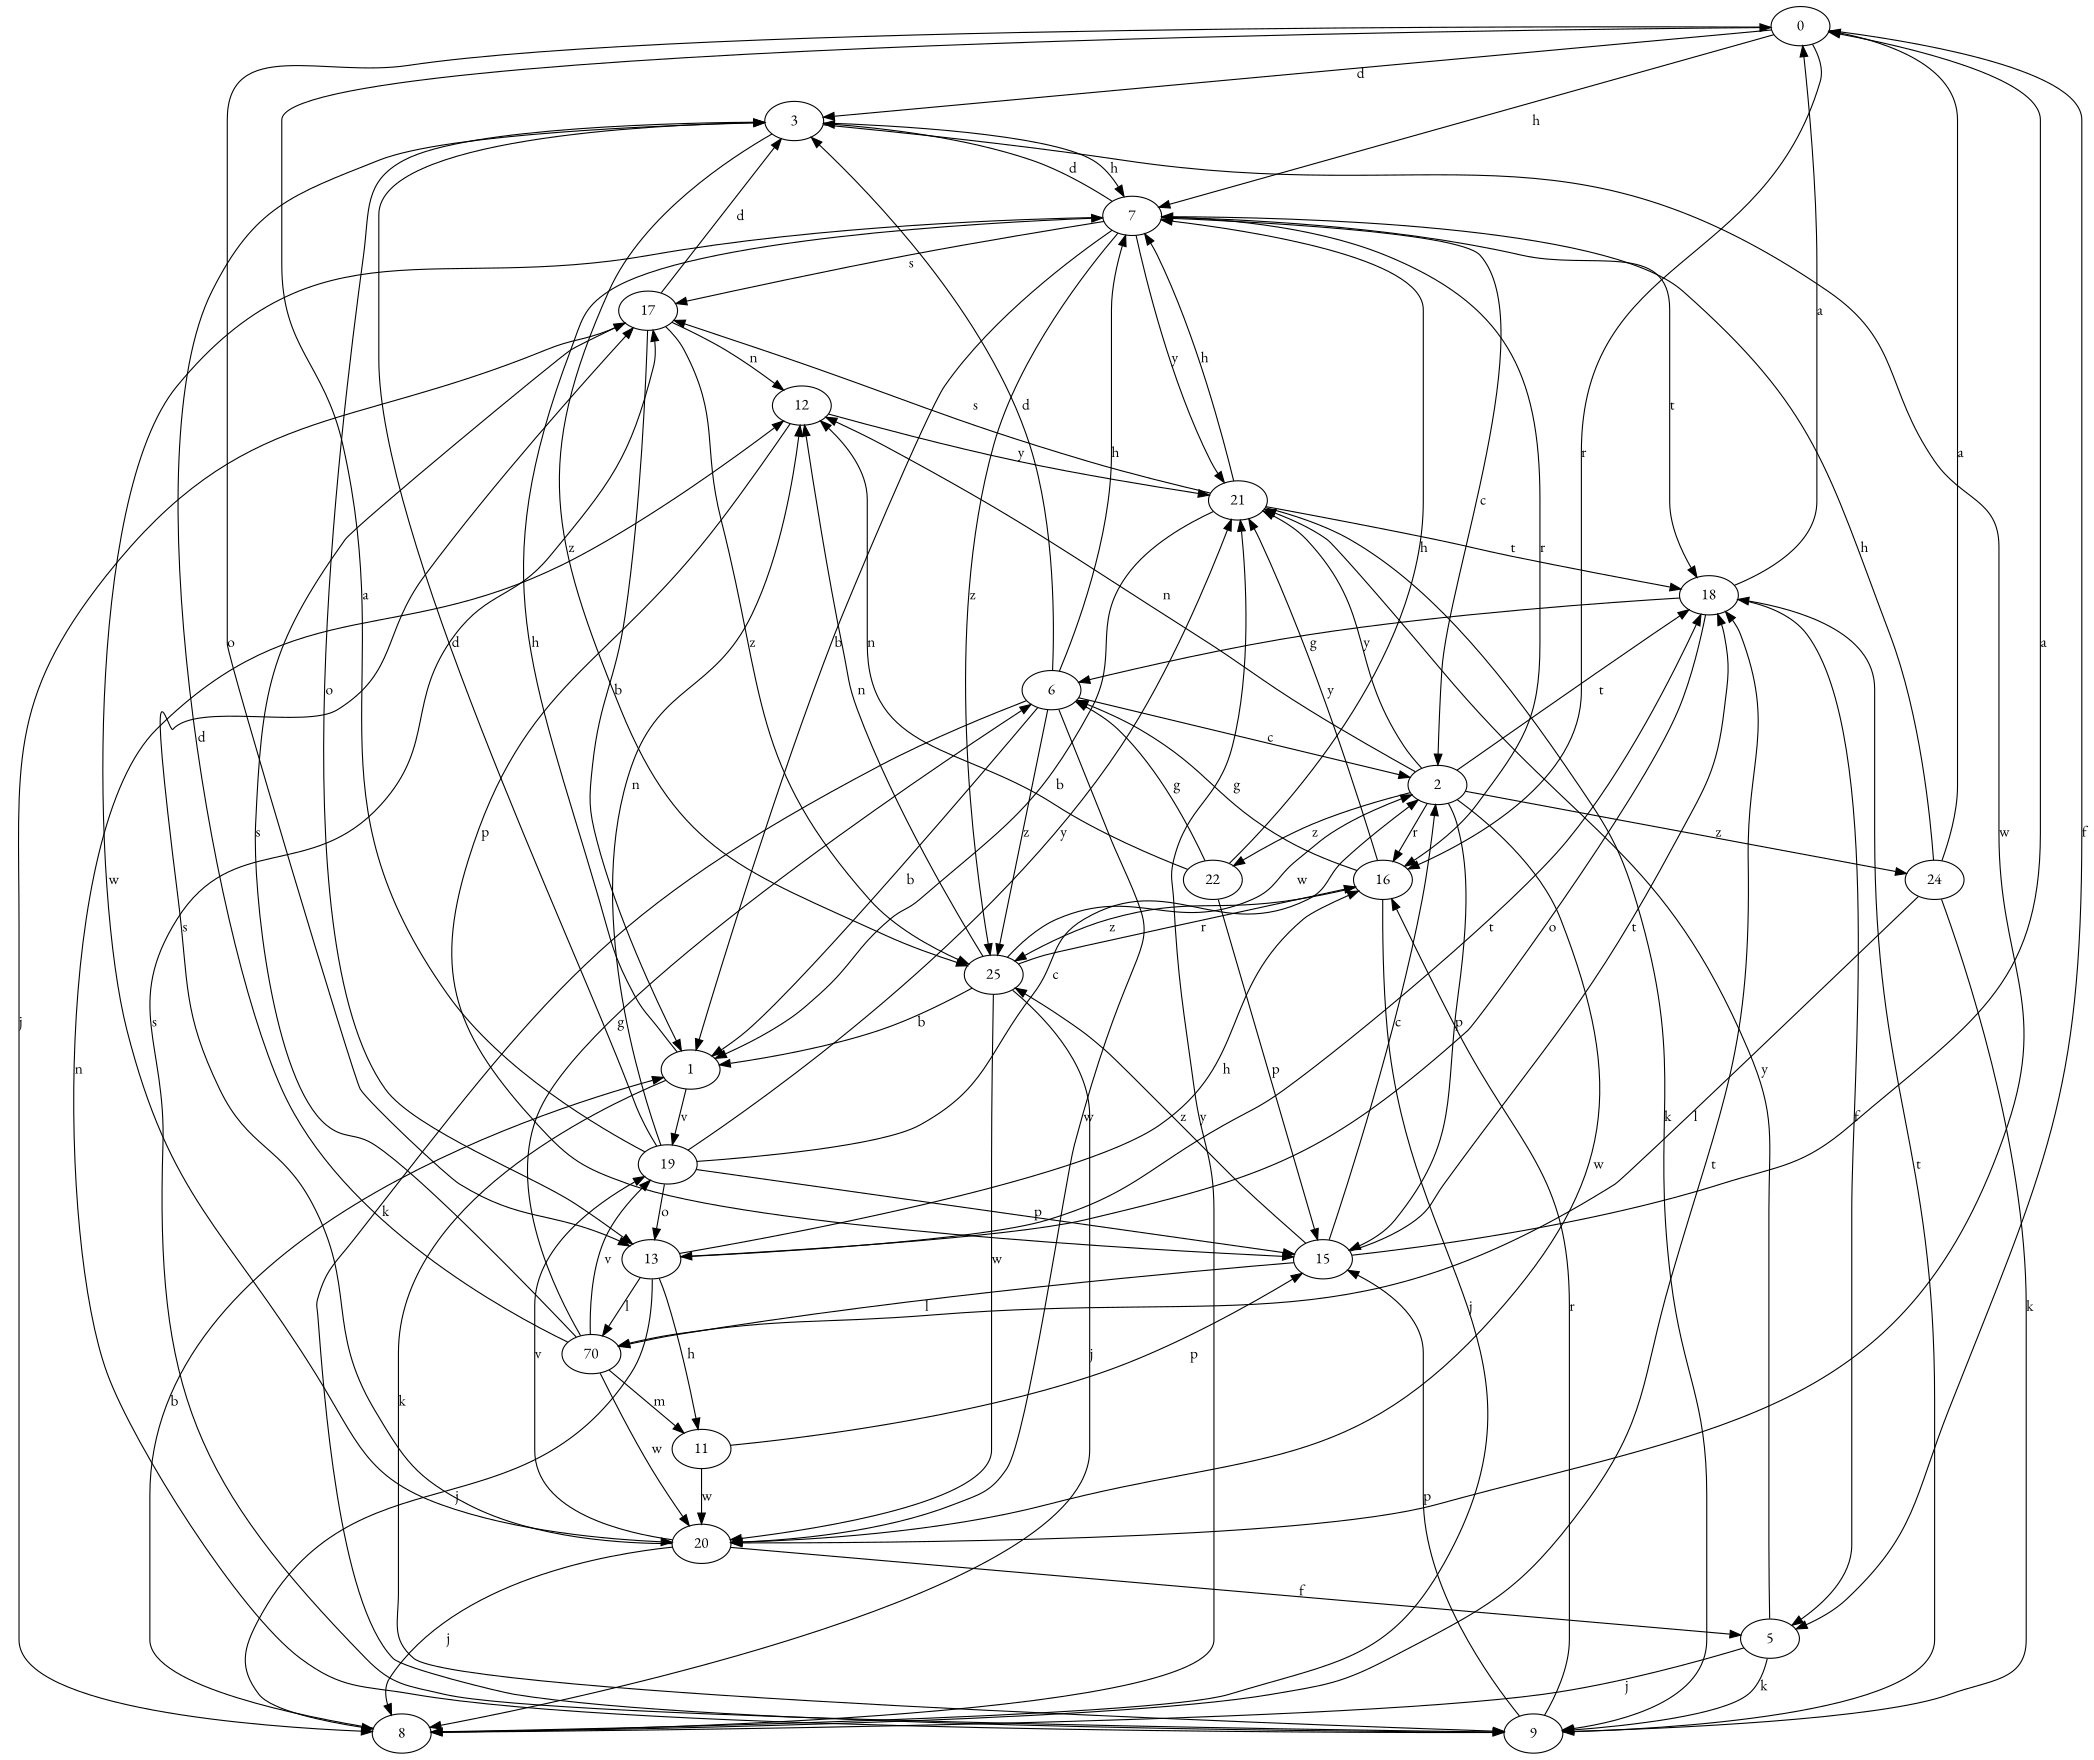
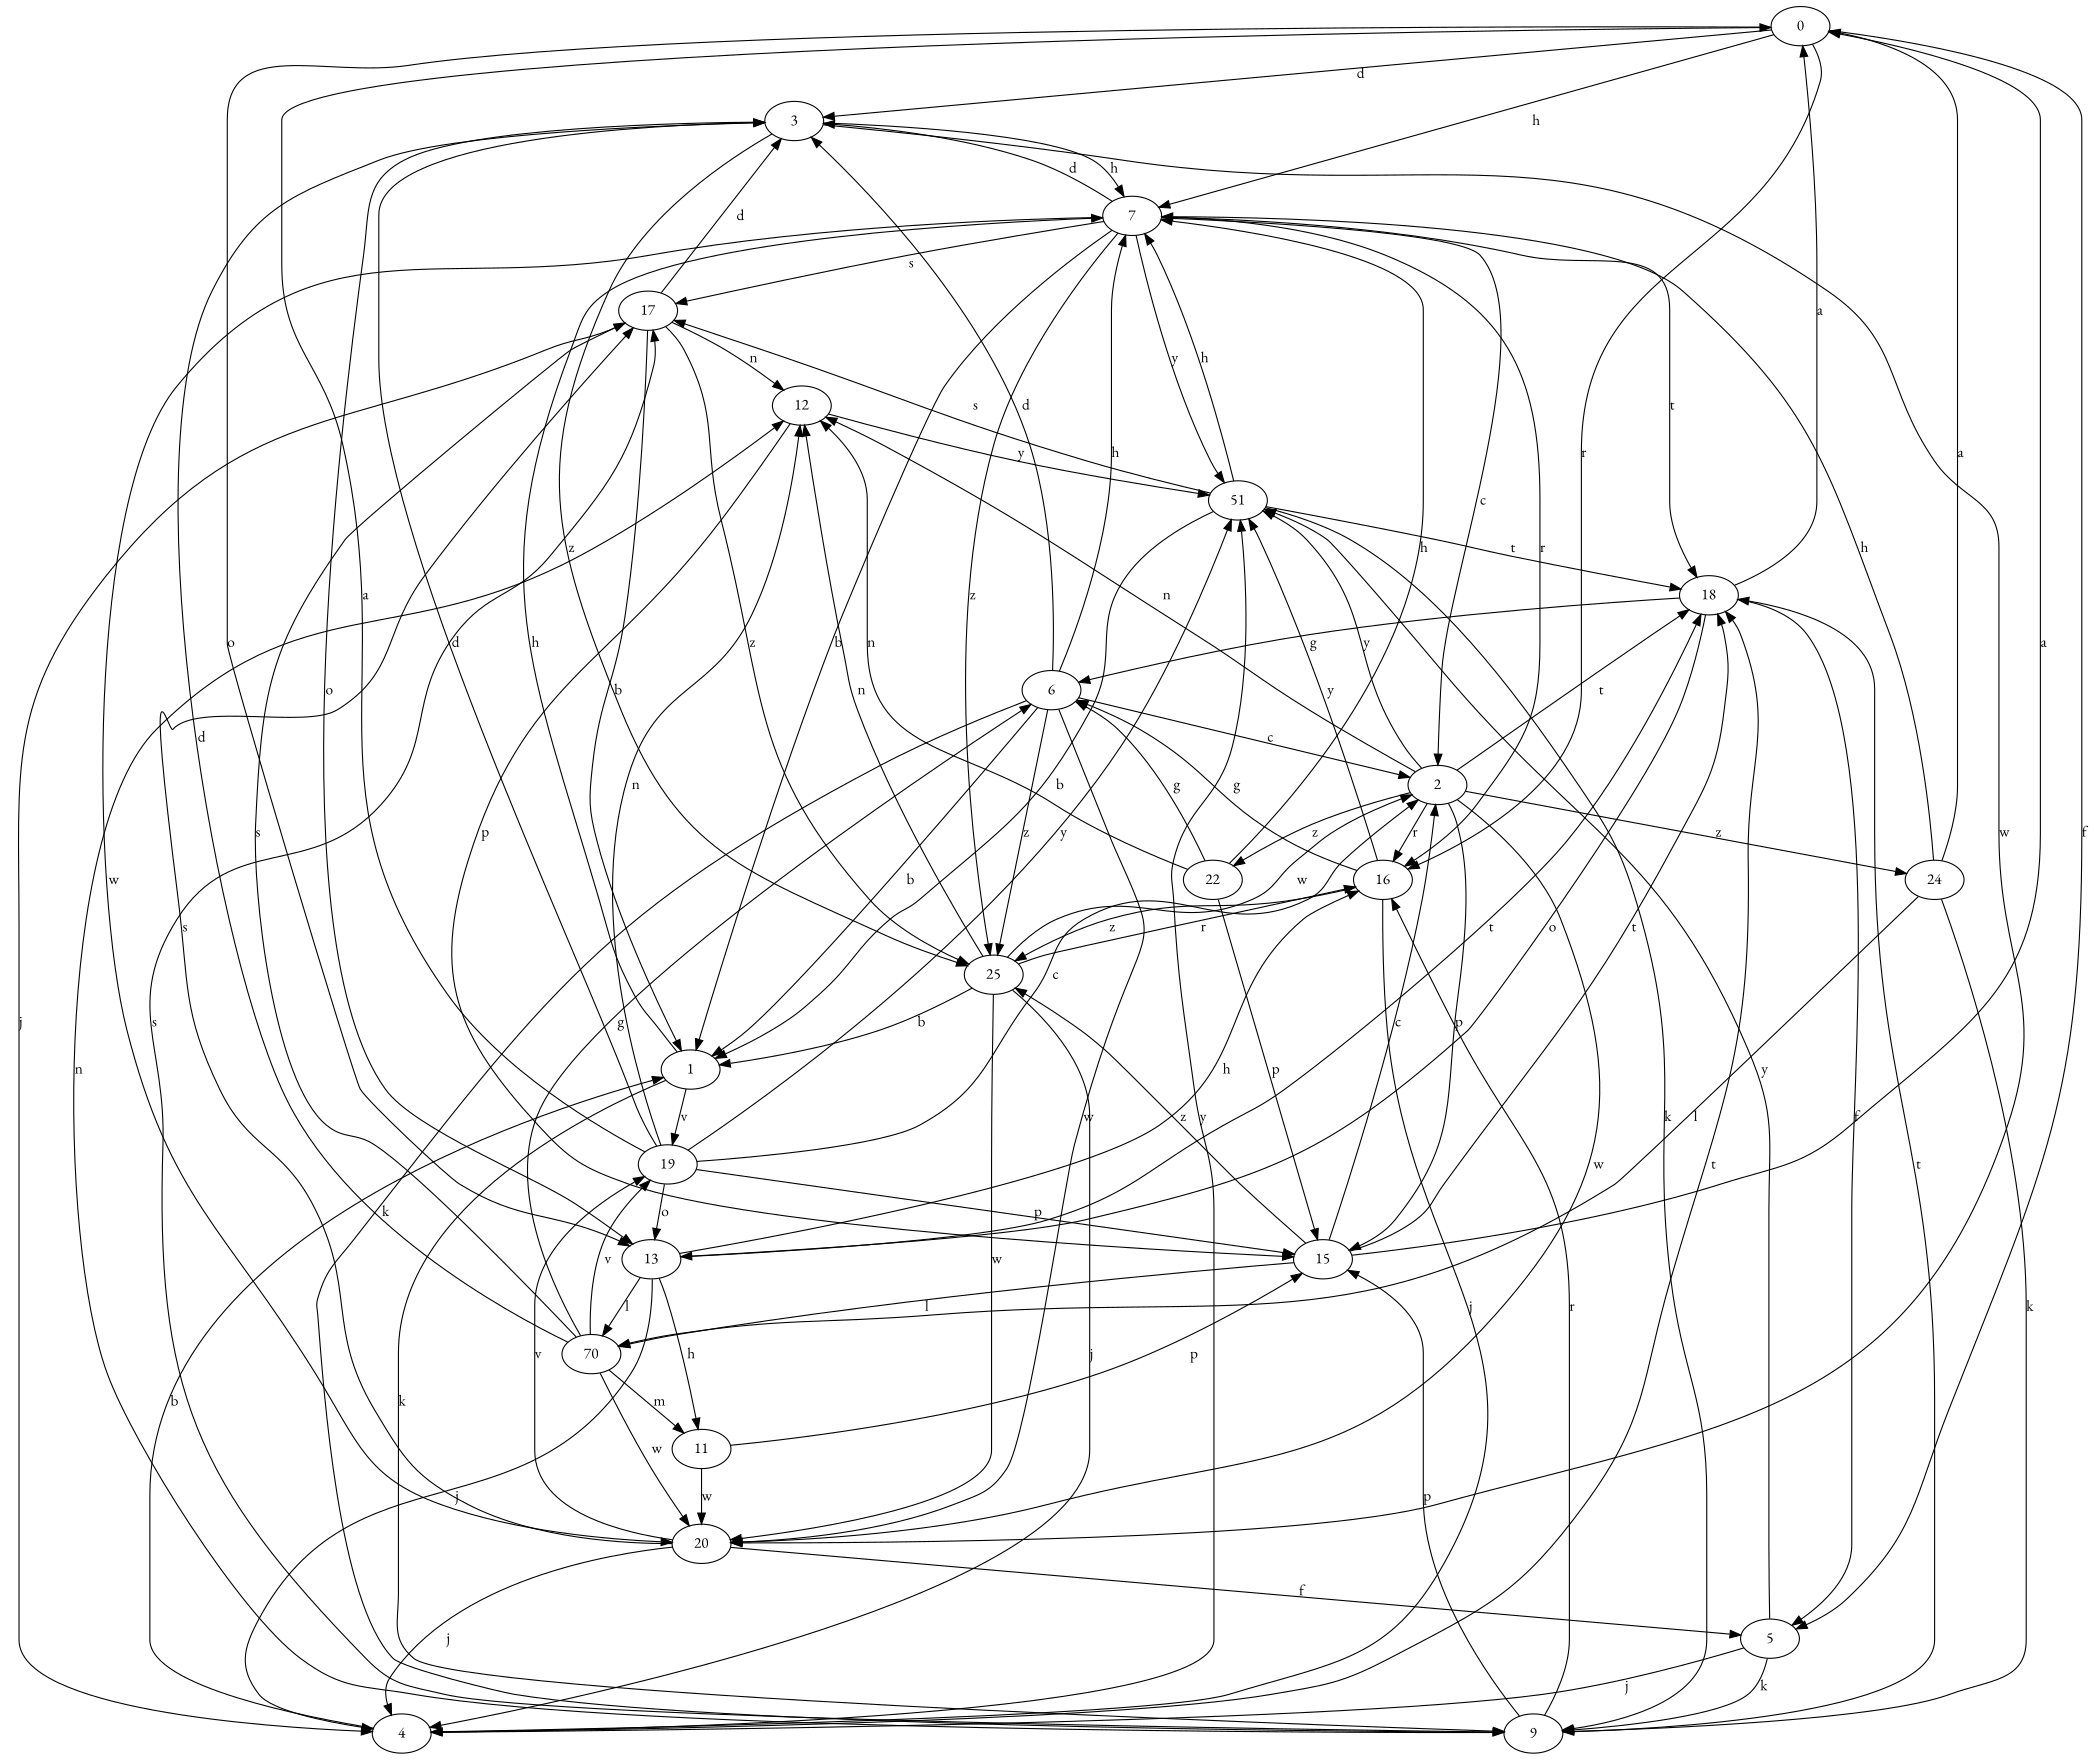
(1238, 500) -> (1238, 500)
(402, 1734) -> (402, 1734)
